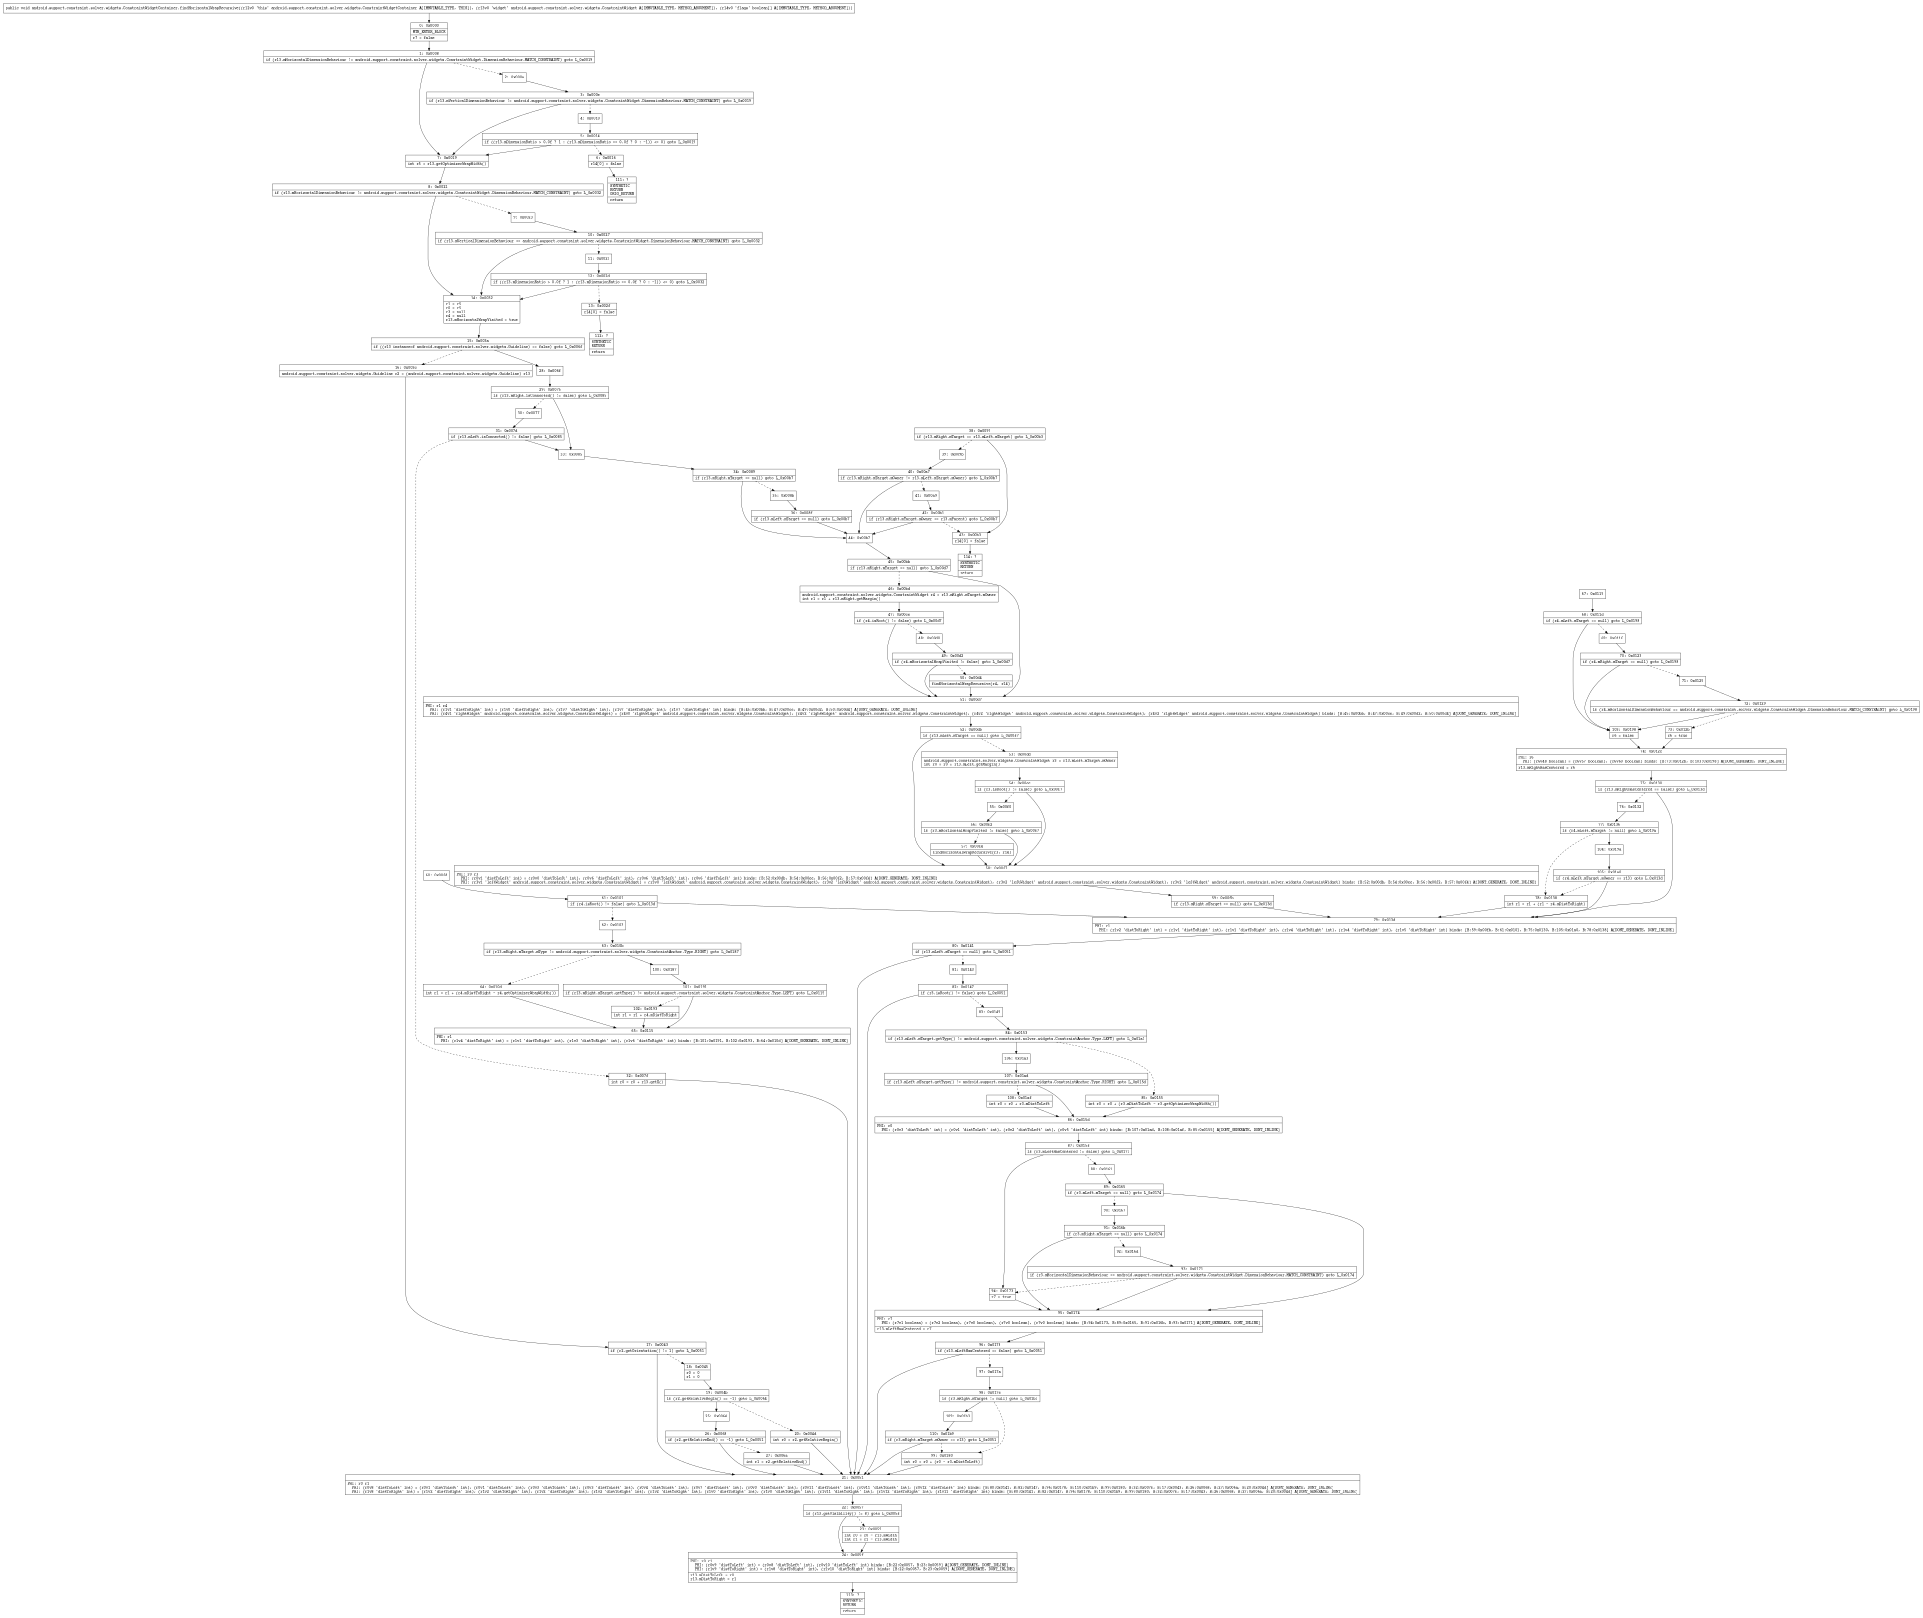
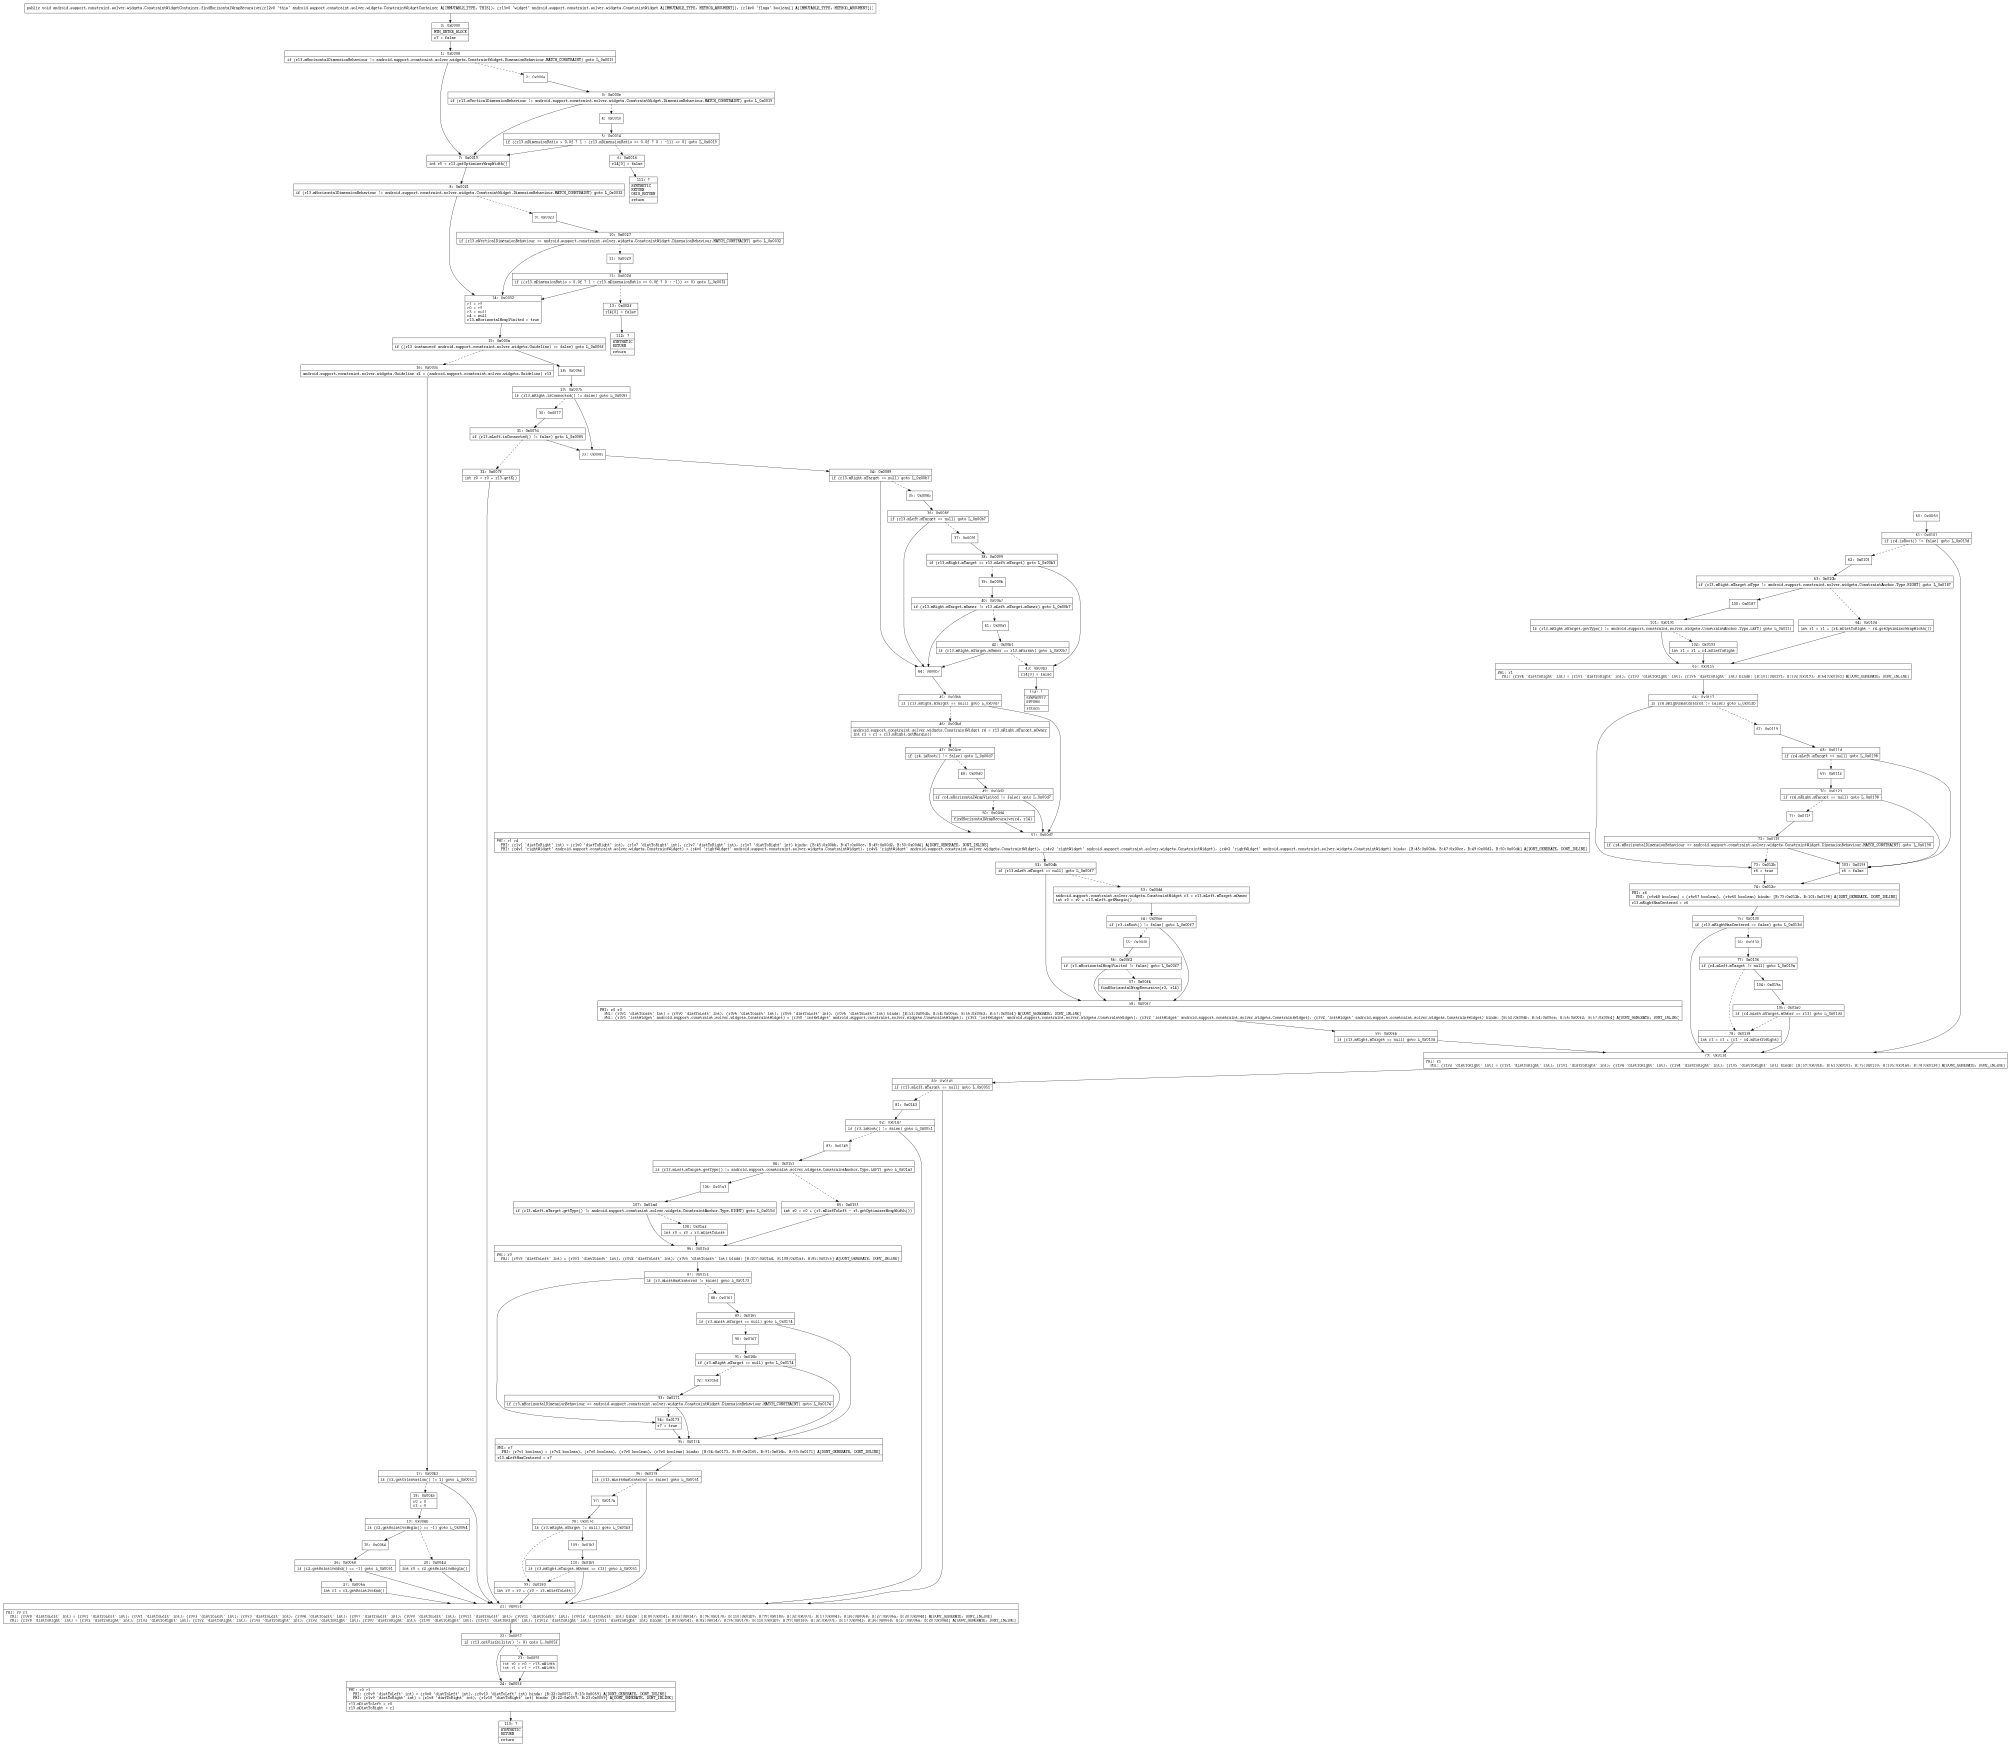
none -> (965, 538)
none -> (1703, 700)
